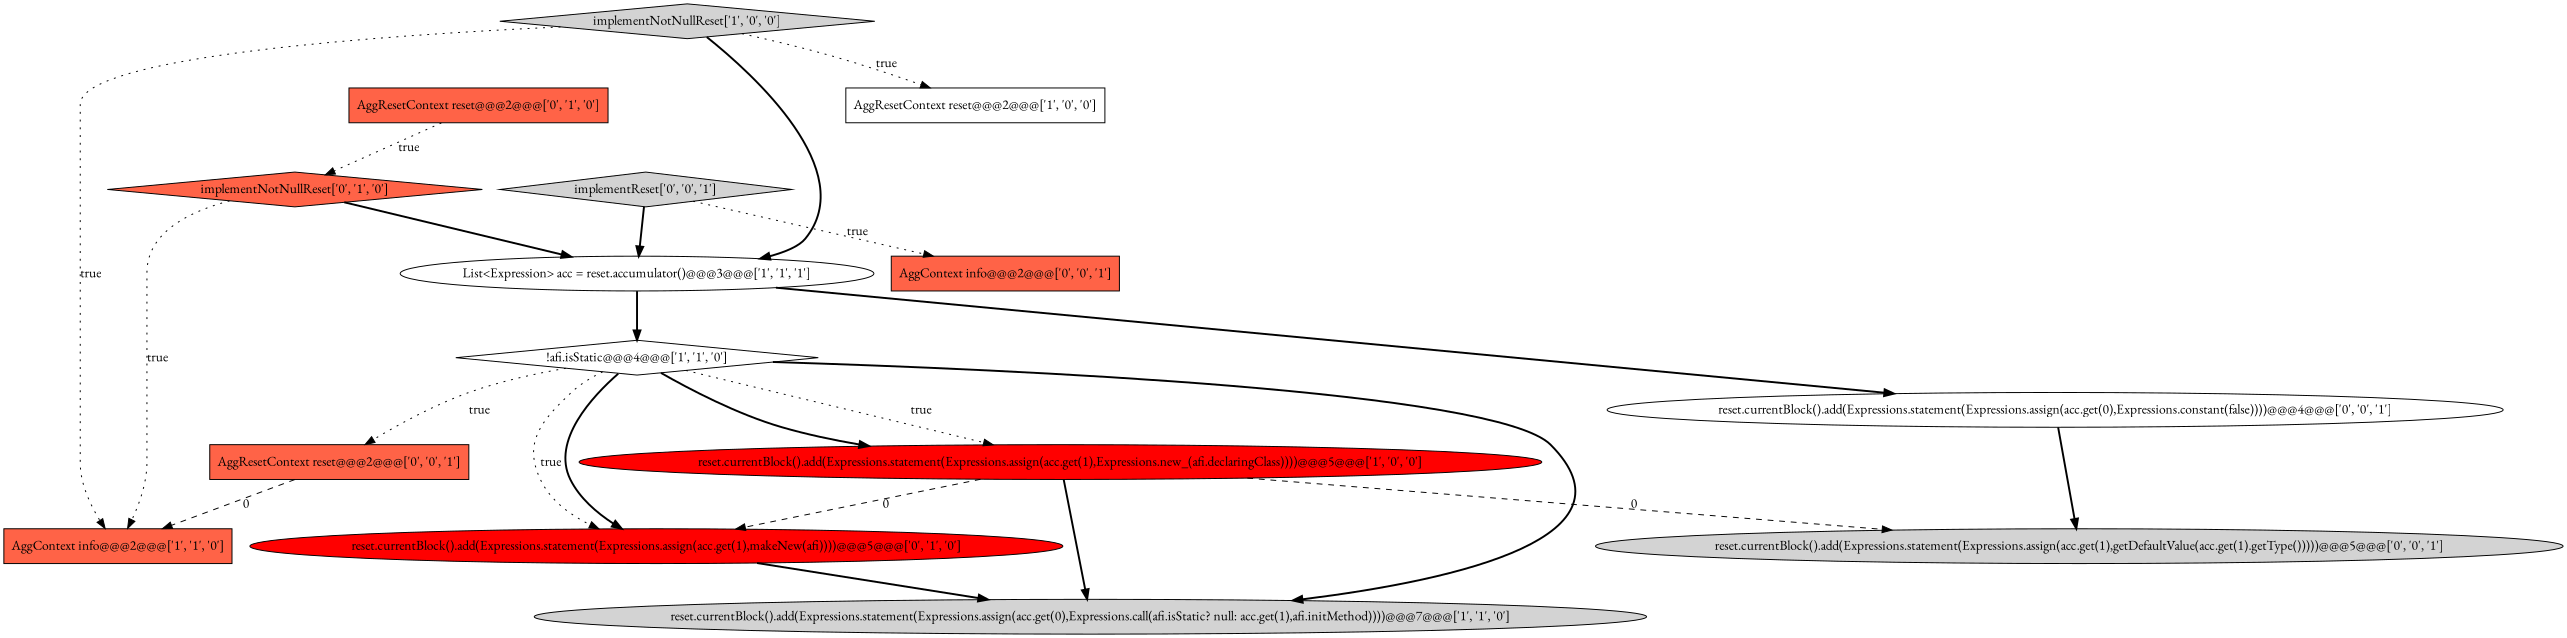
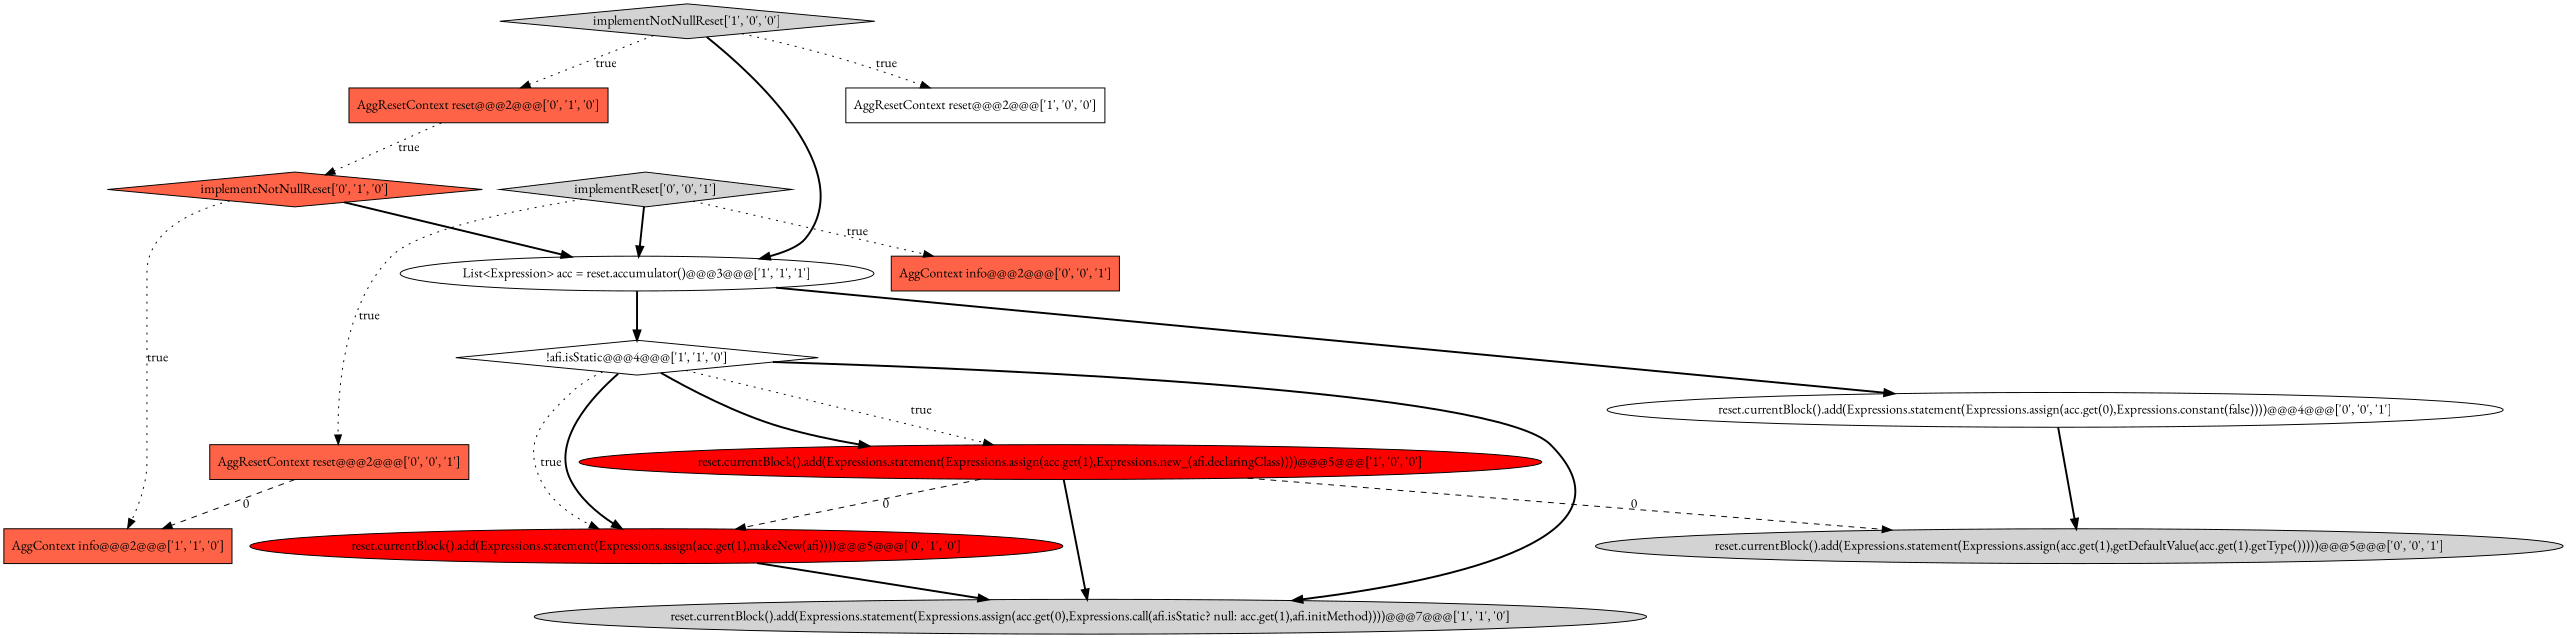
(108, 82) -> (591, 60)
(466, 394) -> (395, 253)
